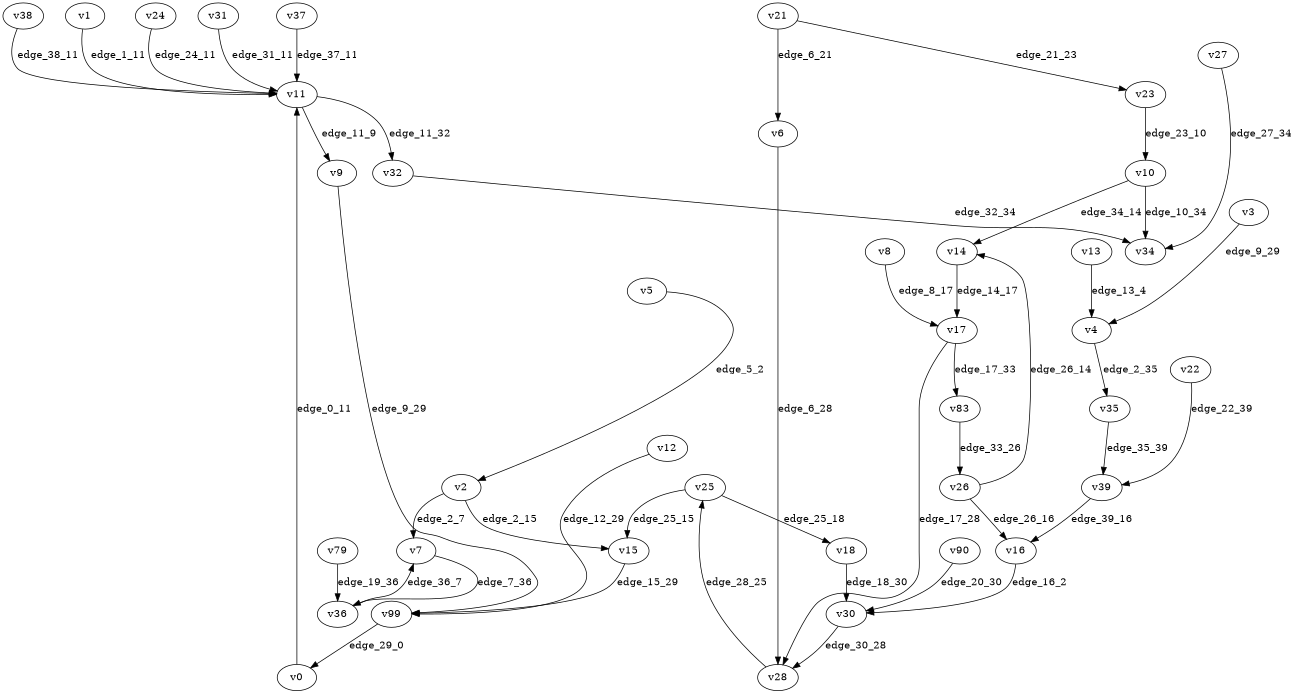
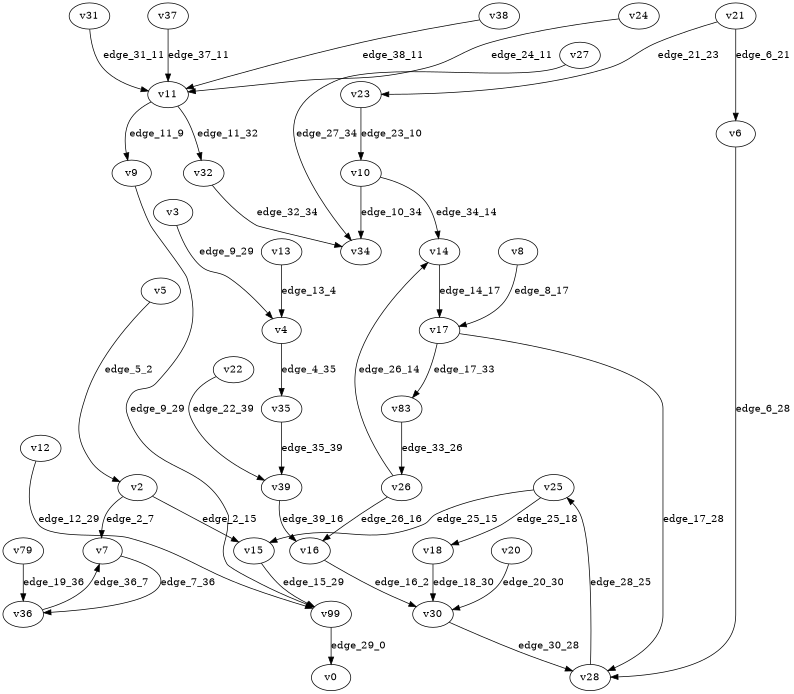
(85, 16) -> none
(1131, 370) -> (309, 370)
(297, 390) -> none
(960, 551) -> (512, 551)
